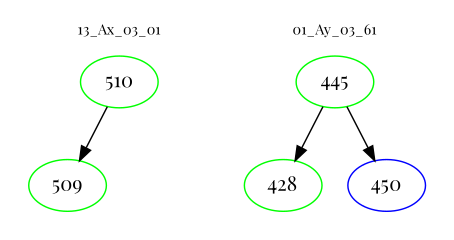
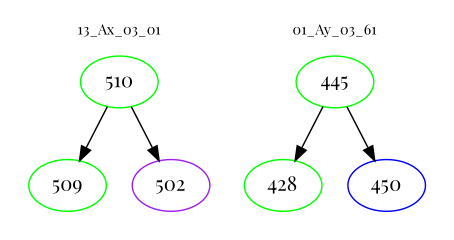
none -> (171, 185)
